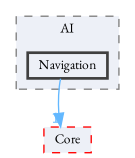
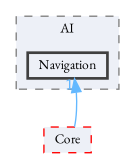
(59, 98) -> (77, 110)
